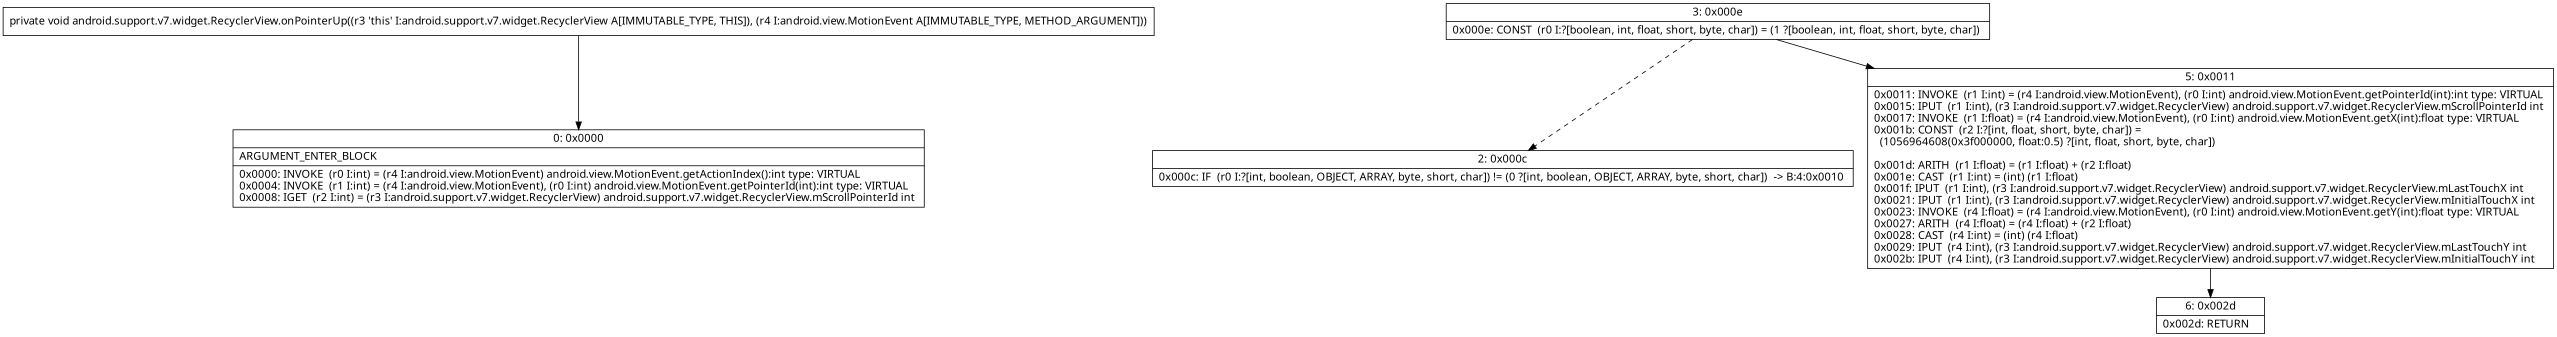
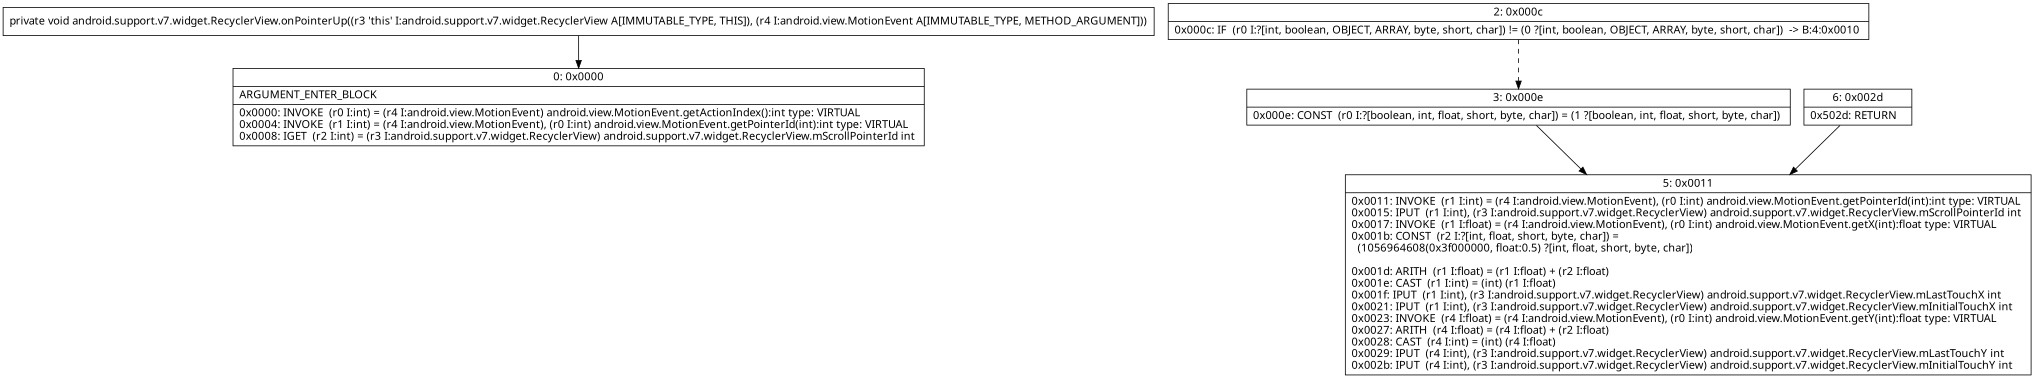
(1614, 93) -> (1519, 60)
(2211, 279) -> (1818, 147)
(2211, 324) -> (1858, 116)
